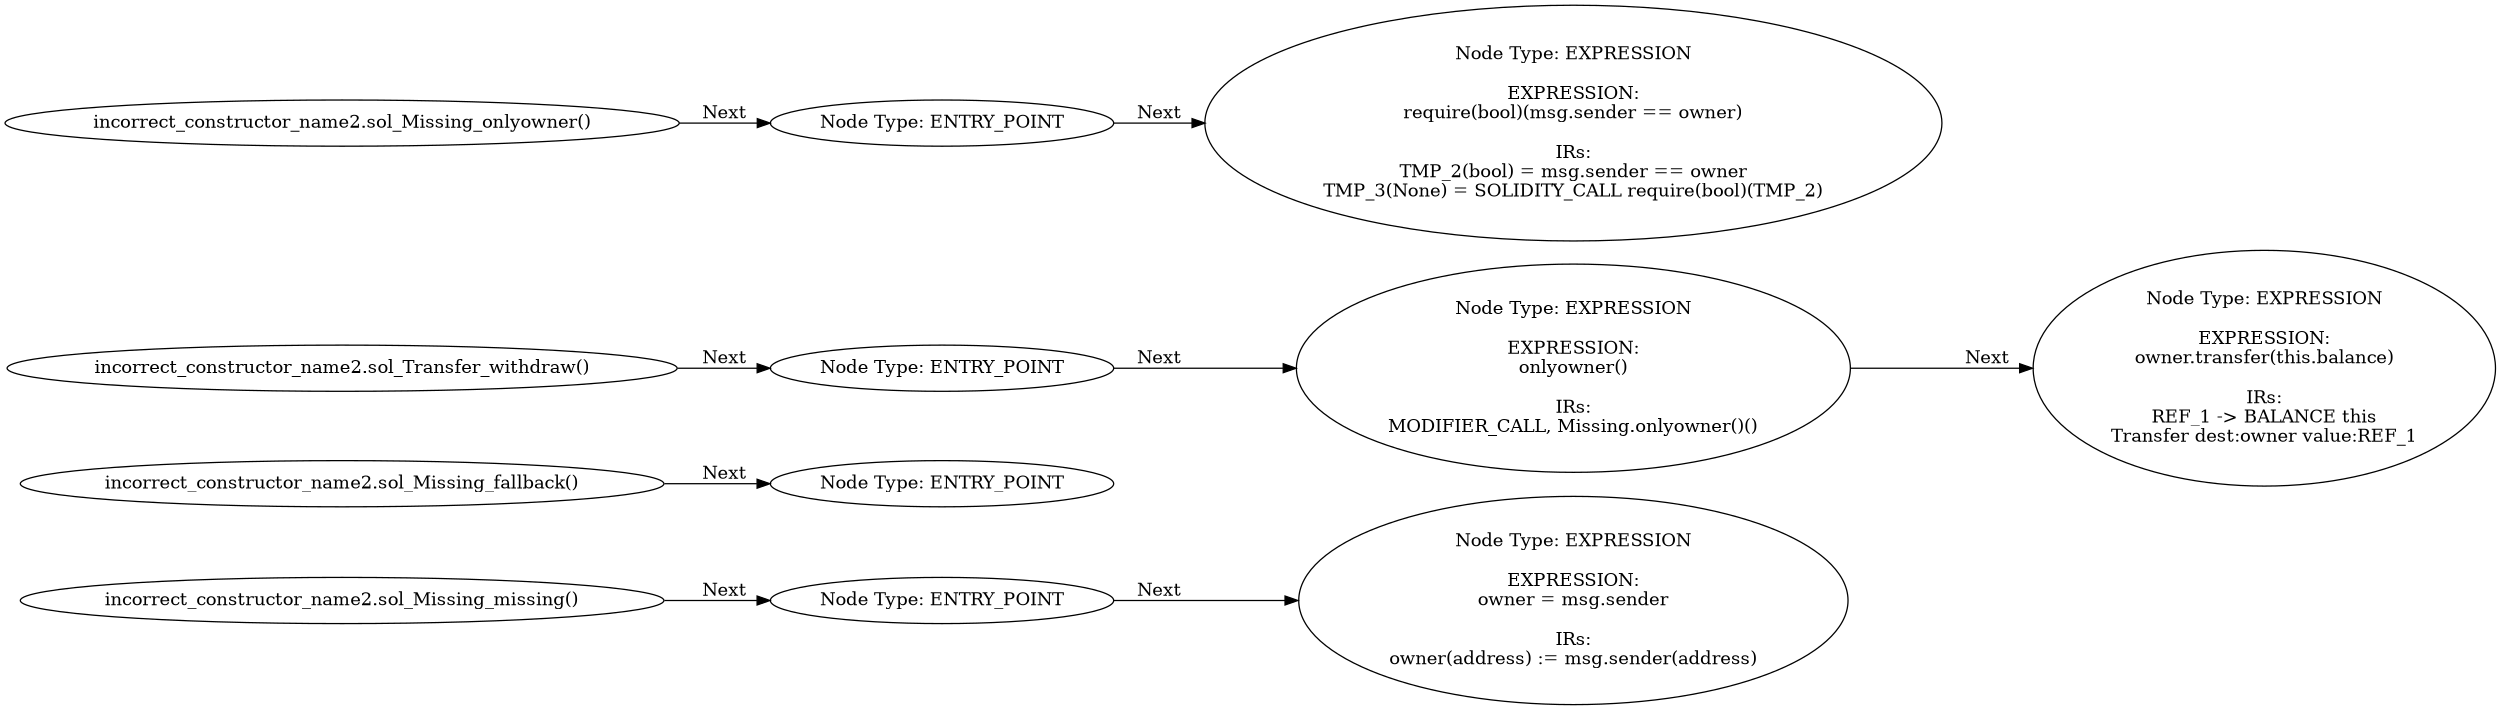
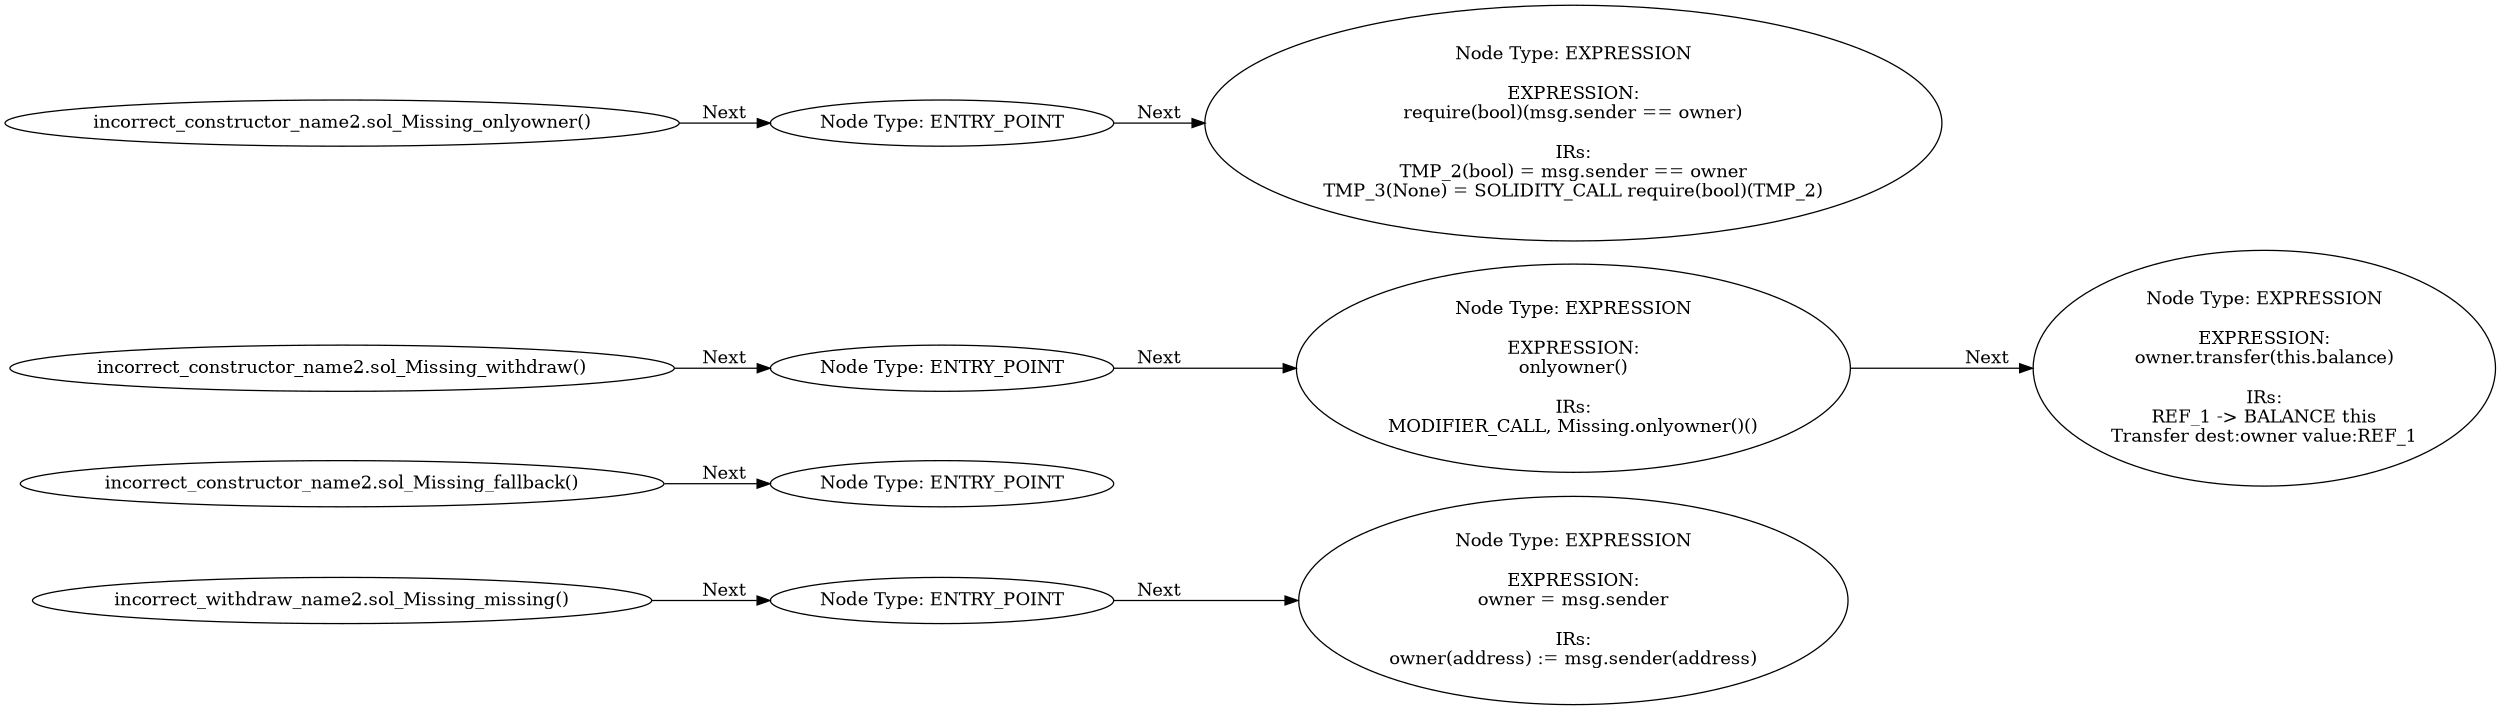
(342, 368) -> (342, 368)
(342, 601) -> (342, 601)
